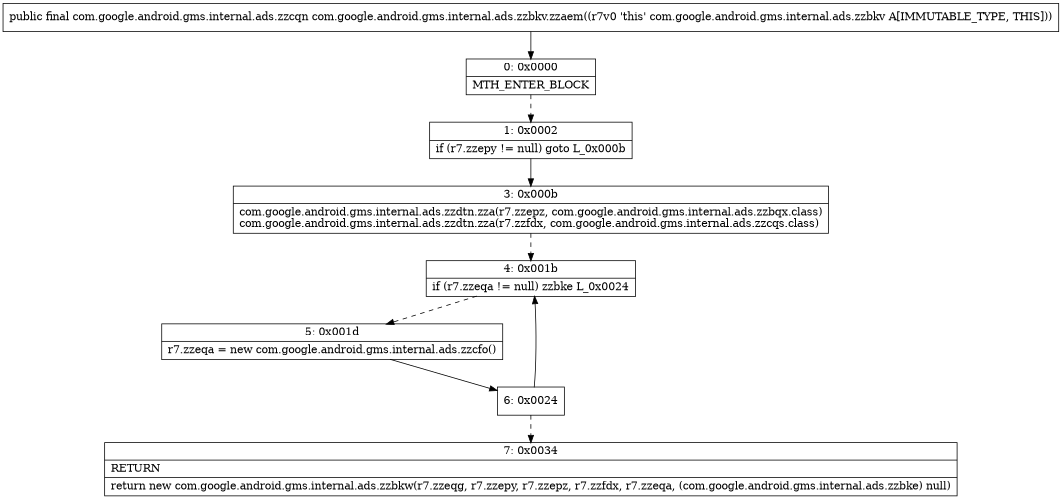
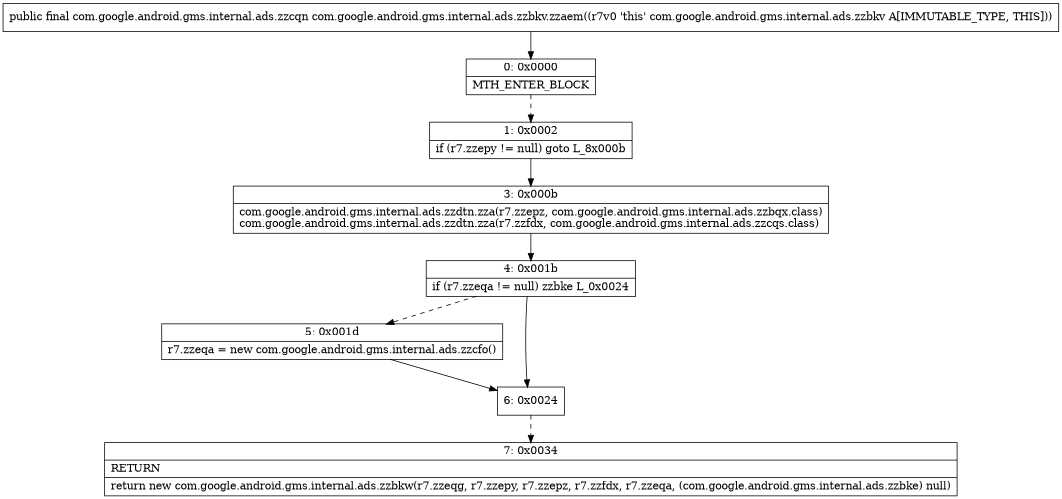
(531, 149) -> (531, 149)
(531, 243) -> (531, 243)
(536, 346) -> (526, 338)
